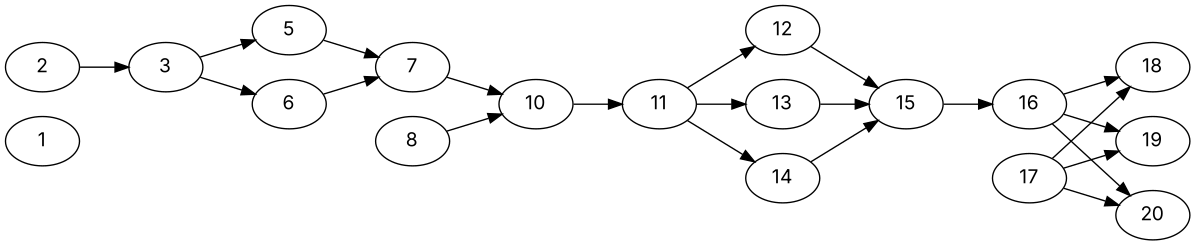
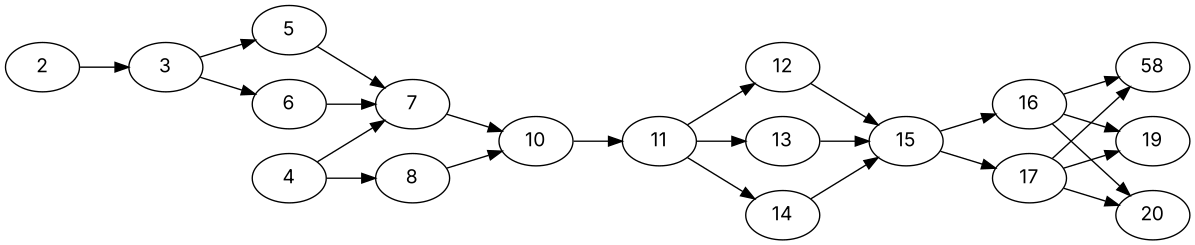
(1153, 67) -> (1153, 67)
(42, 141) -> none
none -> (961, 158)
none -> (289, 178)
